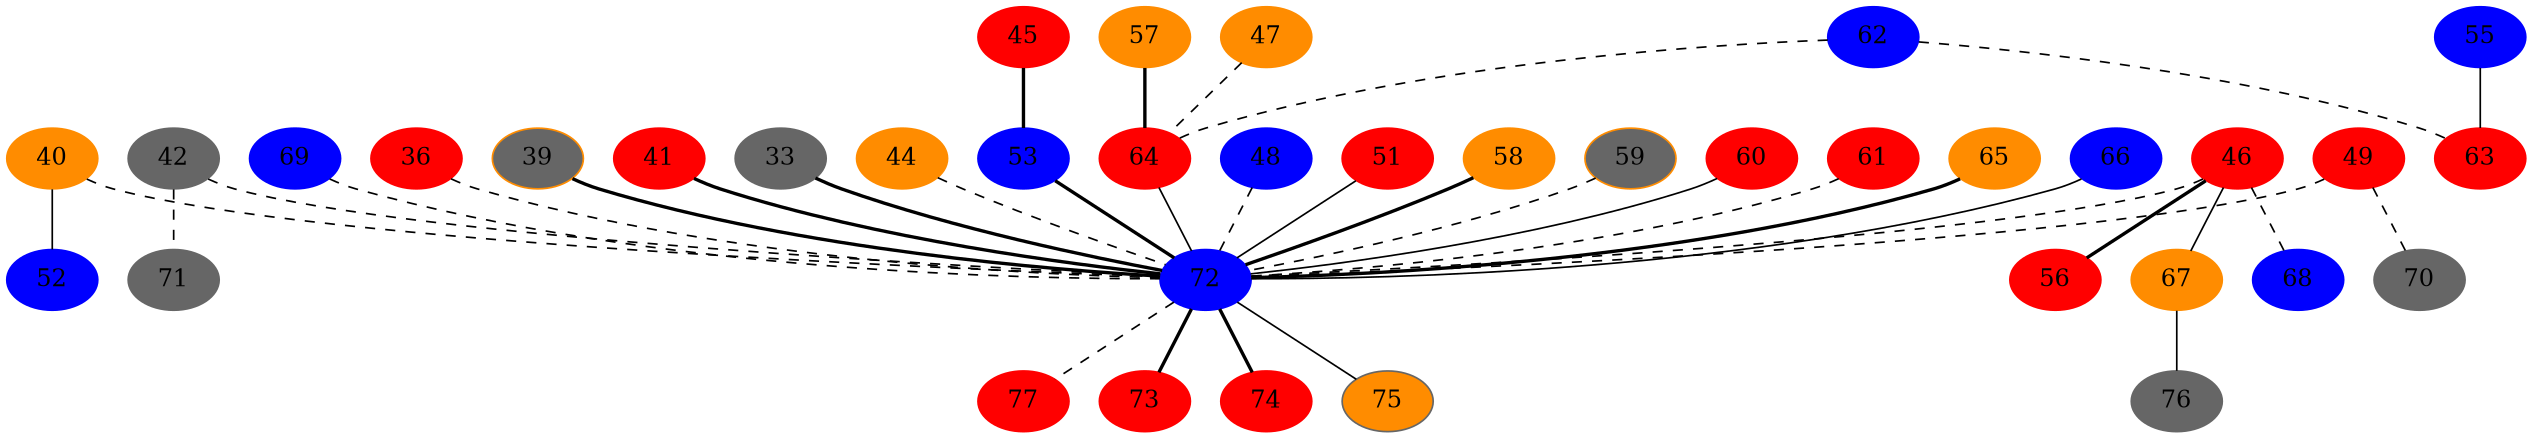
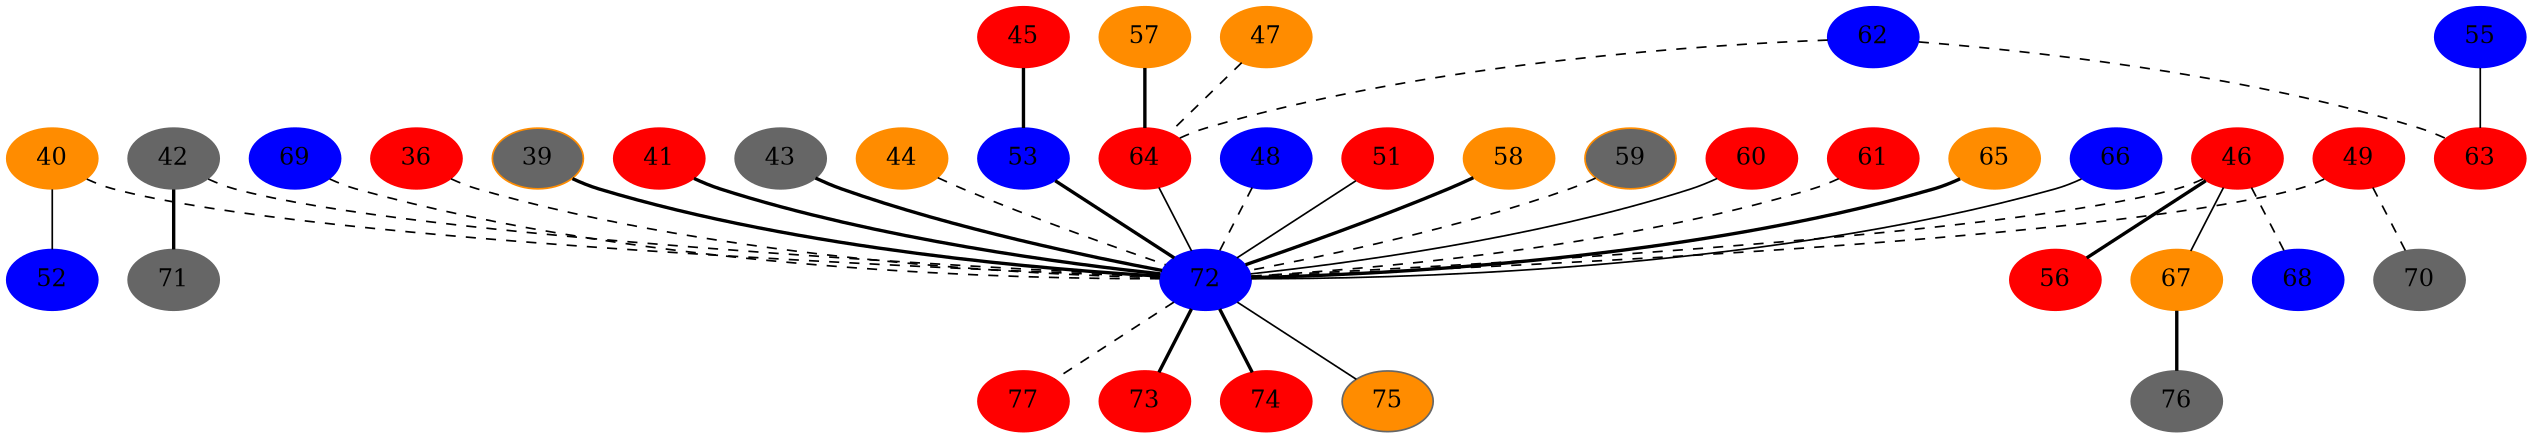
(781, 158) -> (781, 158)
(174, 219) -> (174, 219)
(2177, 341) -> (2177, 341)
